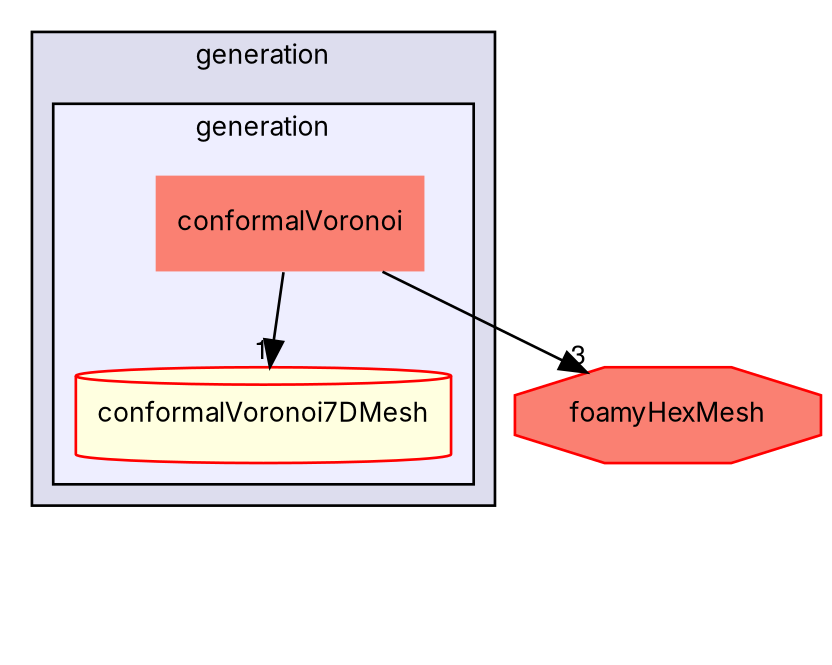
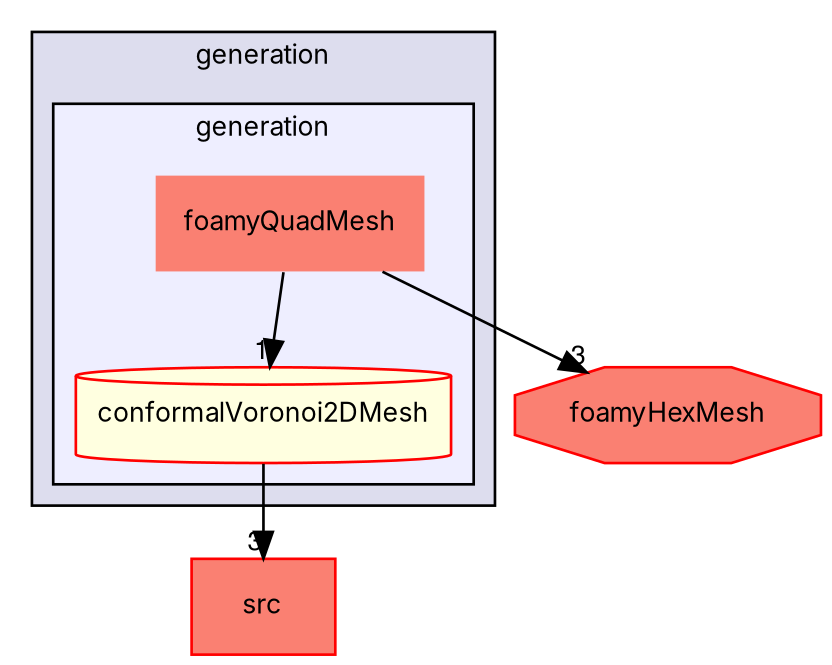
(290, 224) -> (290, 224)
(263, 415) -> (263, 415)
none -> (263, 607)
